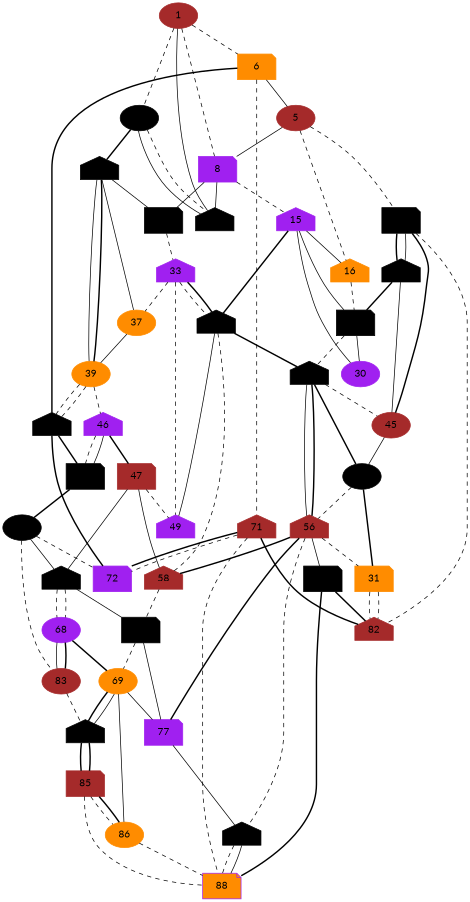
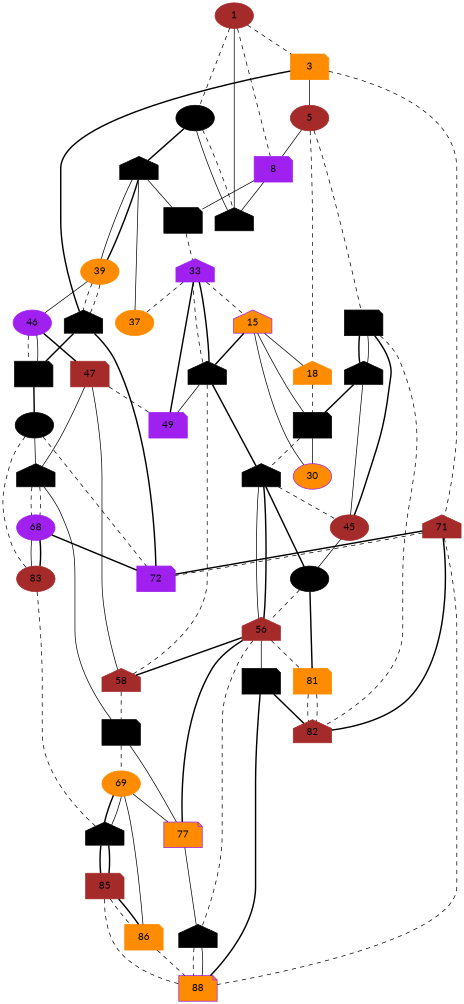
(257, 67) -> (310, 67)
(262, 198) -> (225, 298)
(296, 220) -> (253, 323)
(350, 272) -> (312, 374)
(114, 348) -> none
(361, 374) -> (312, 476)
(176, 398) -> (182, 347)
(97, 400) -> (66, 297)
(103, 425) -> (32, 323)
(176, 528) -> (168, 425)
(374, 579) -> (312, 681)
(90, 656) -> (94, 553)
(164, 732) -> (183, 835)
(124, 835) -> (144, 937)
